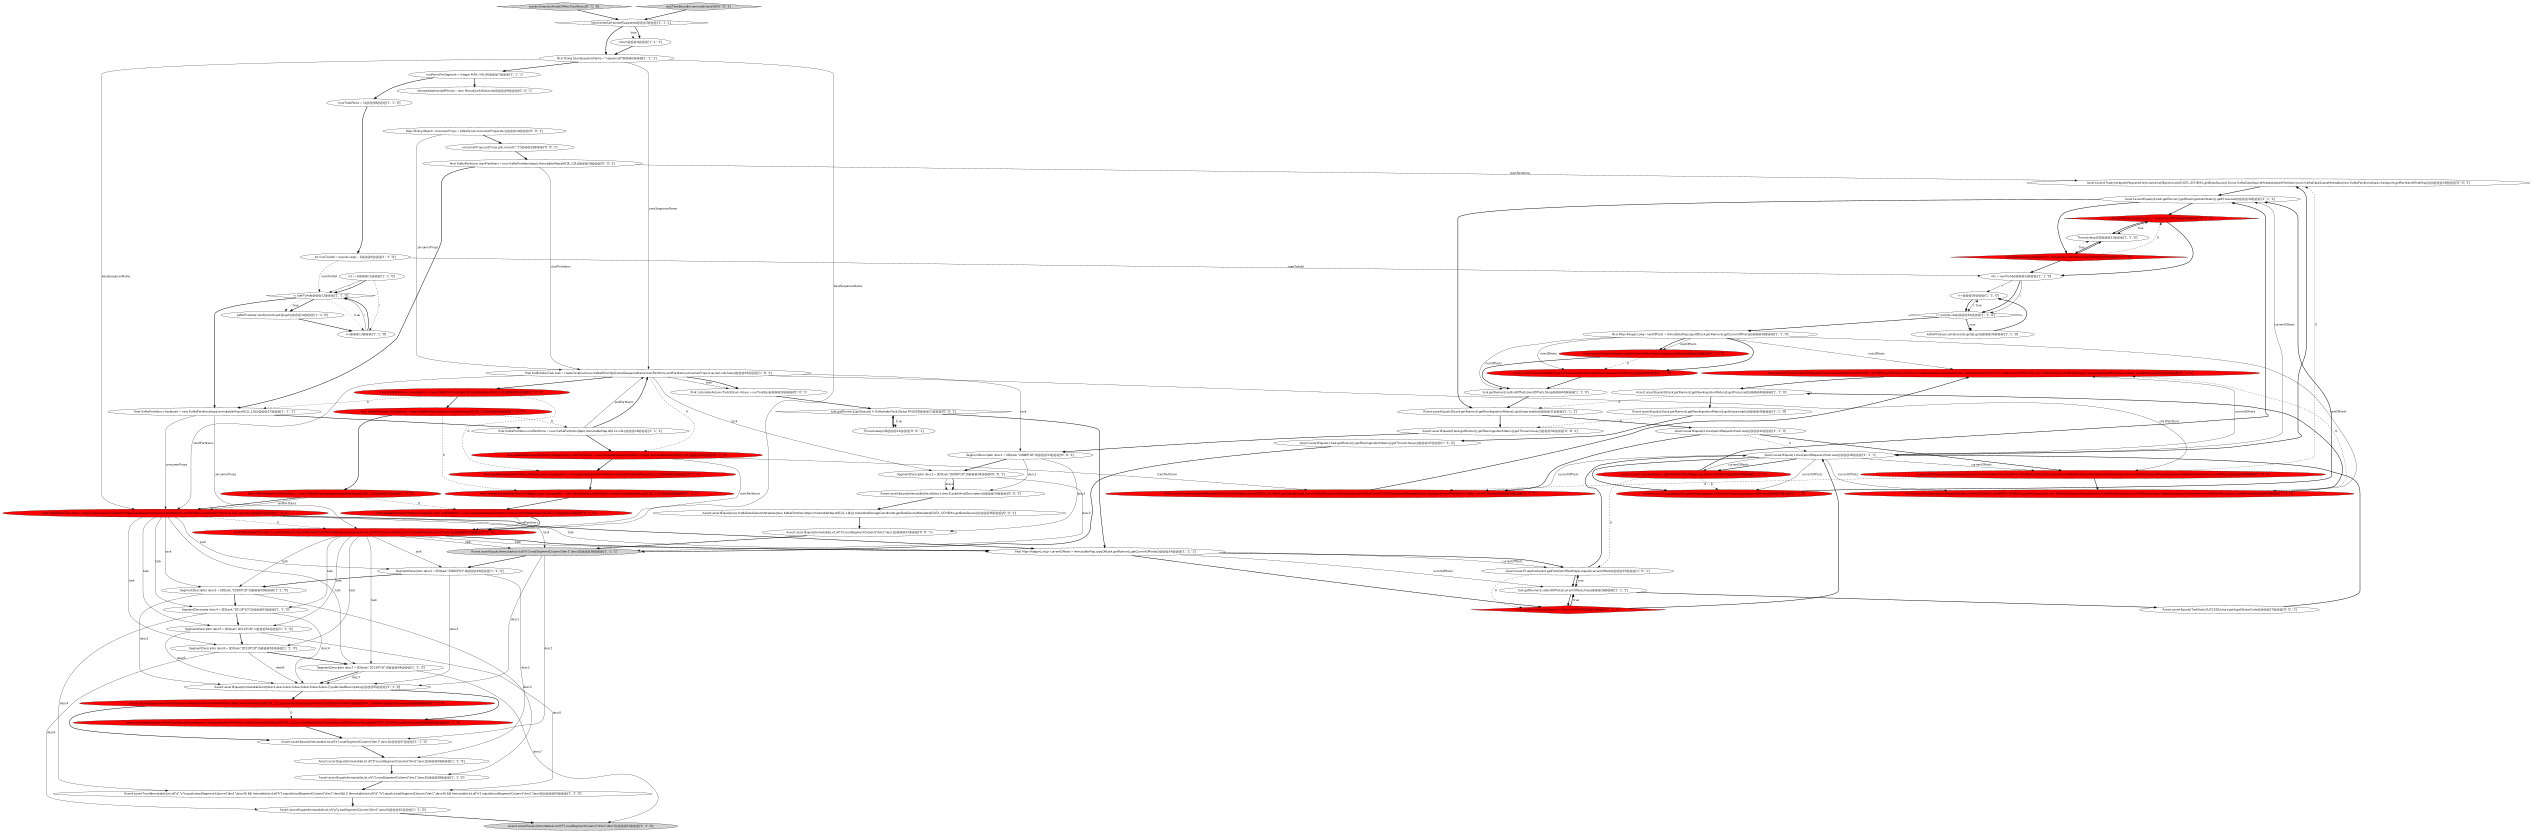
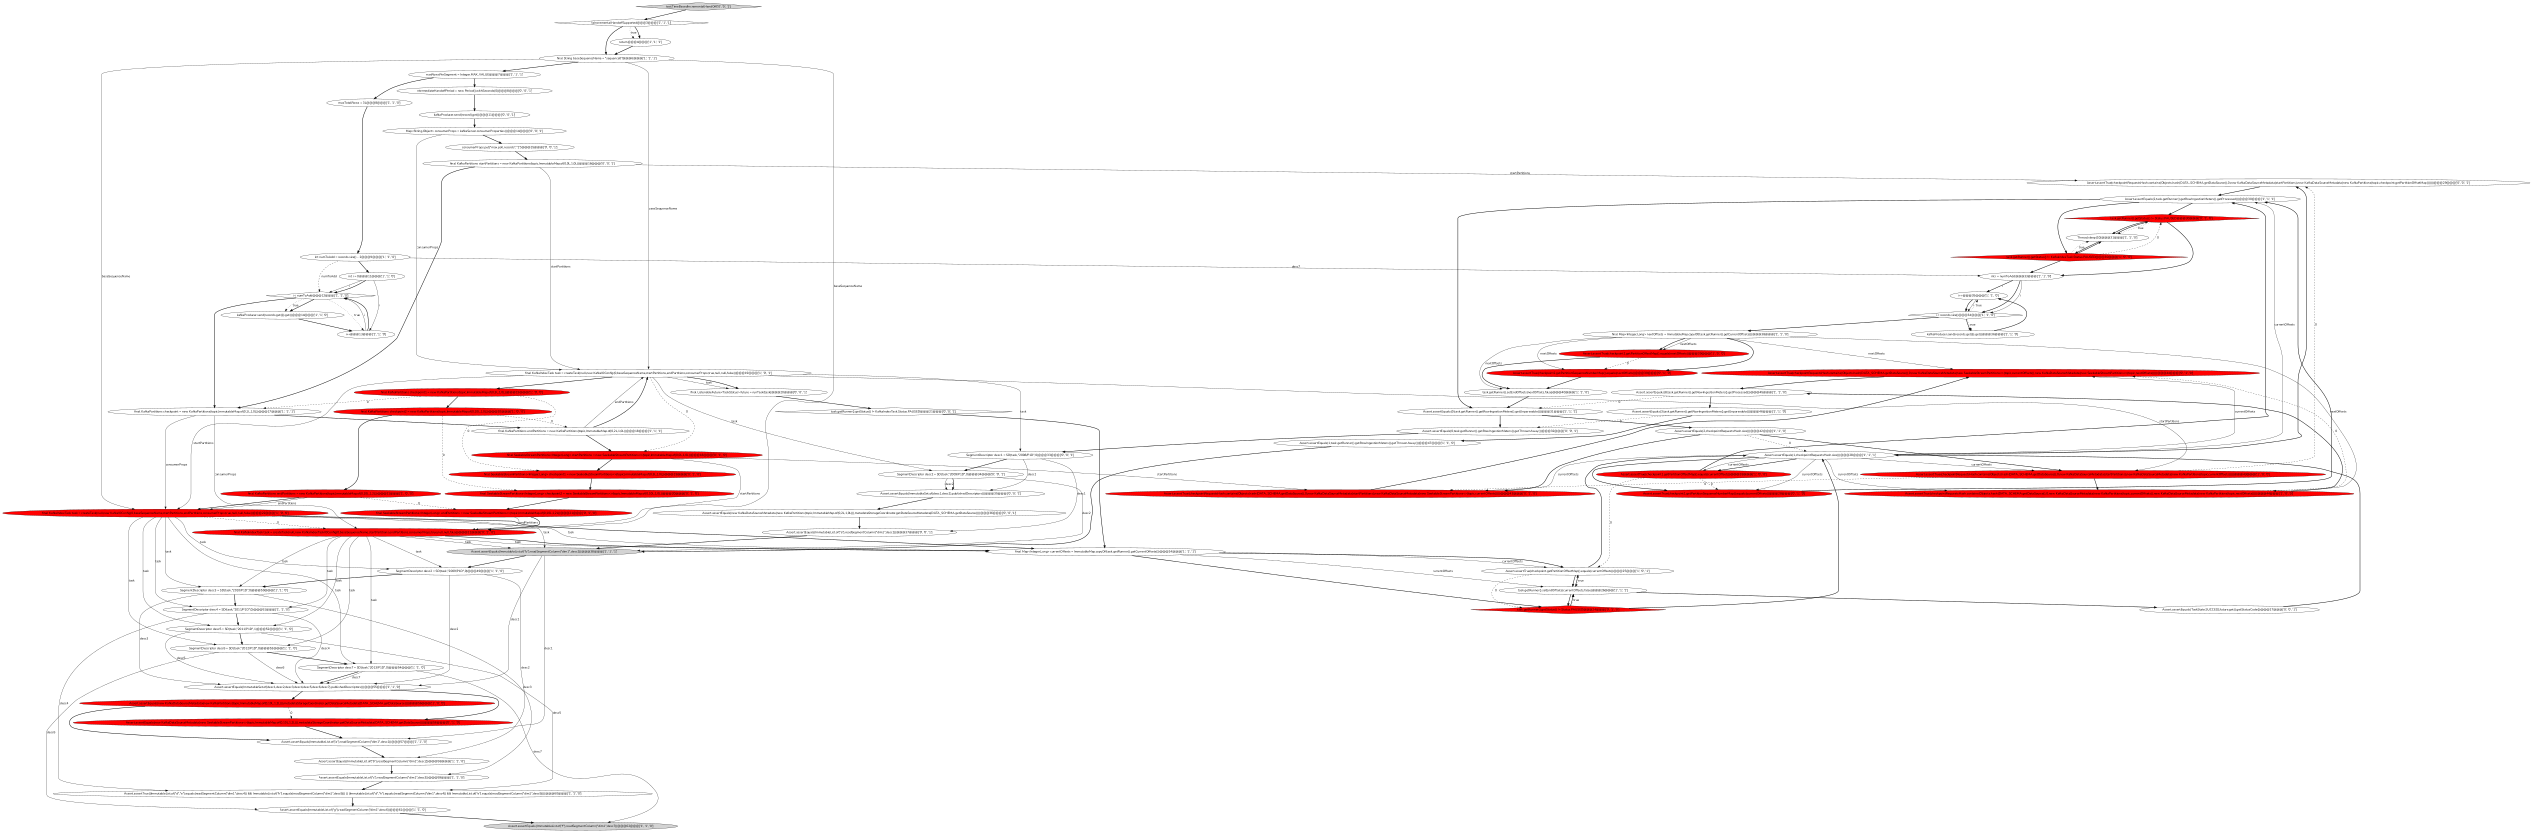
(564, 7) -> none
none -> (475, 115)
none -> (363, 266)
(1296, 267) -> (1296, 267)
(2001, 286) -> (2001, 286)
(379, 305) -> (379, 305)
(894, 431) -> none
